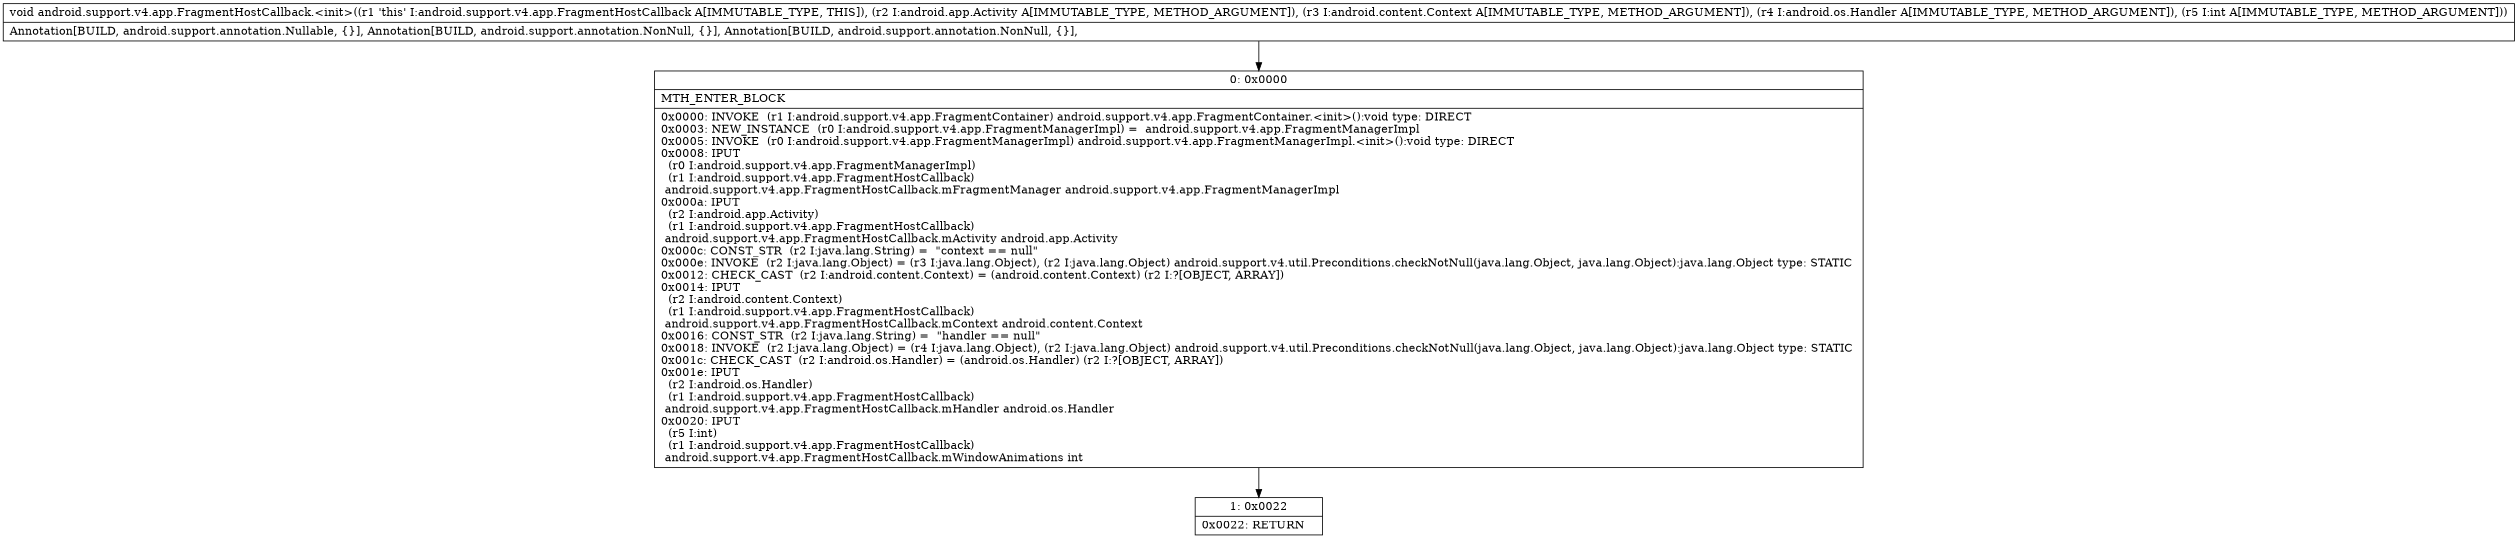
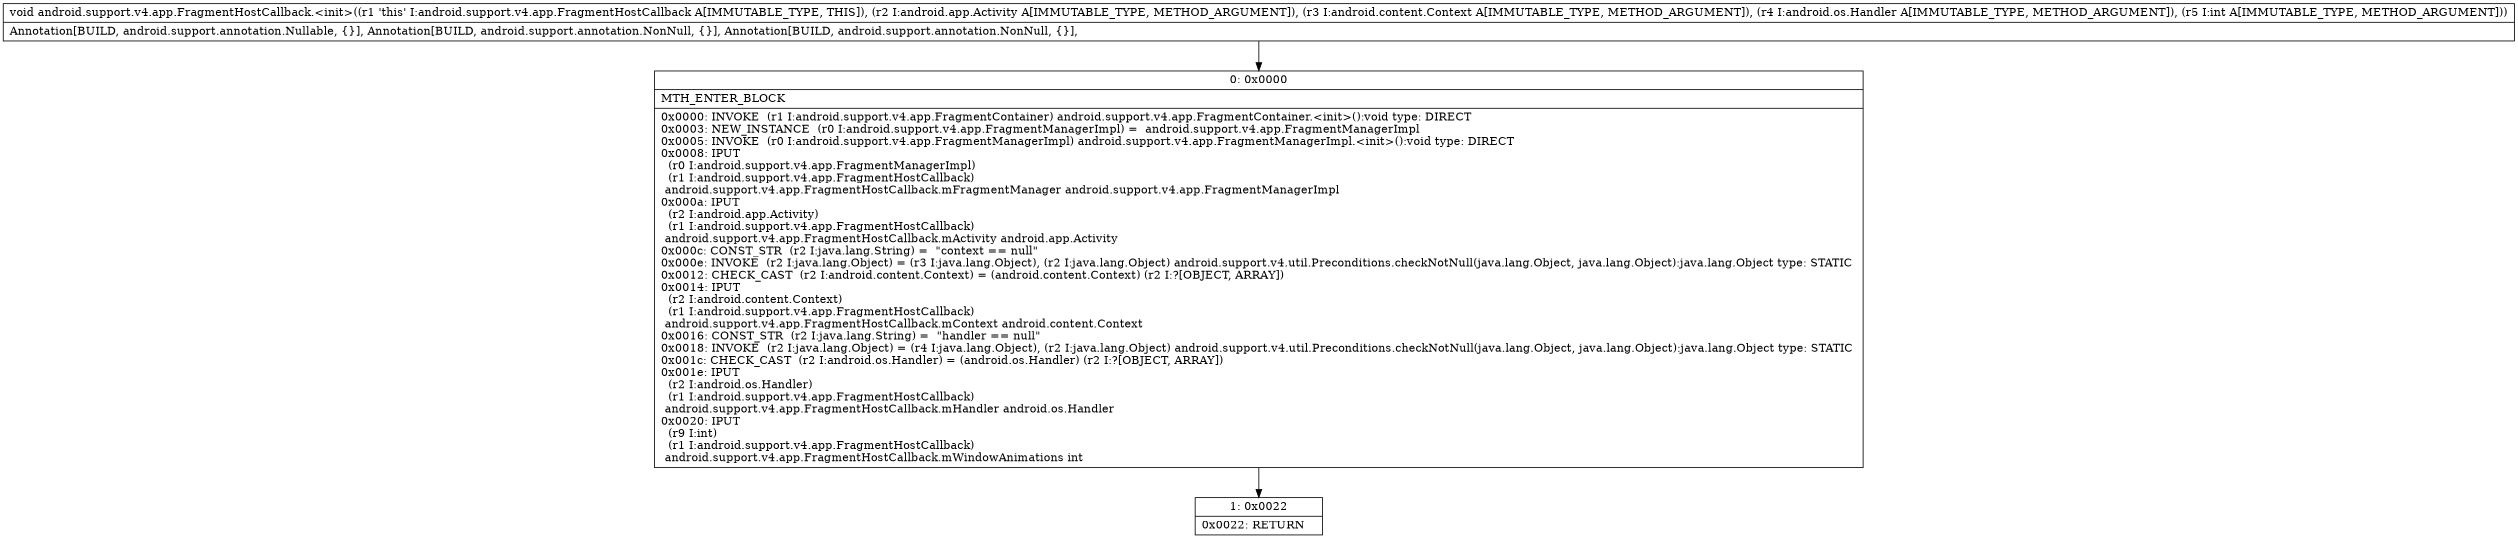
(689, 434) -> (689, 434)
